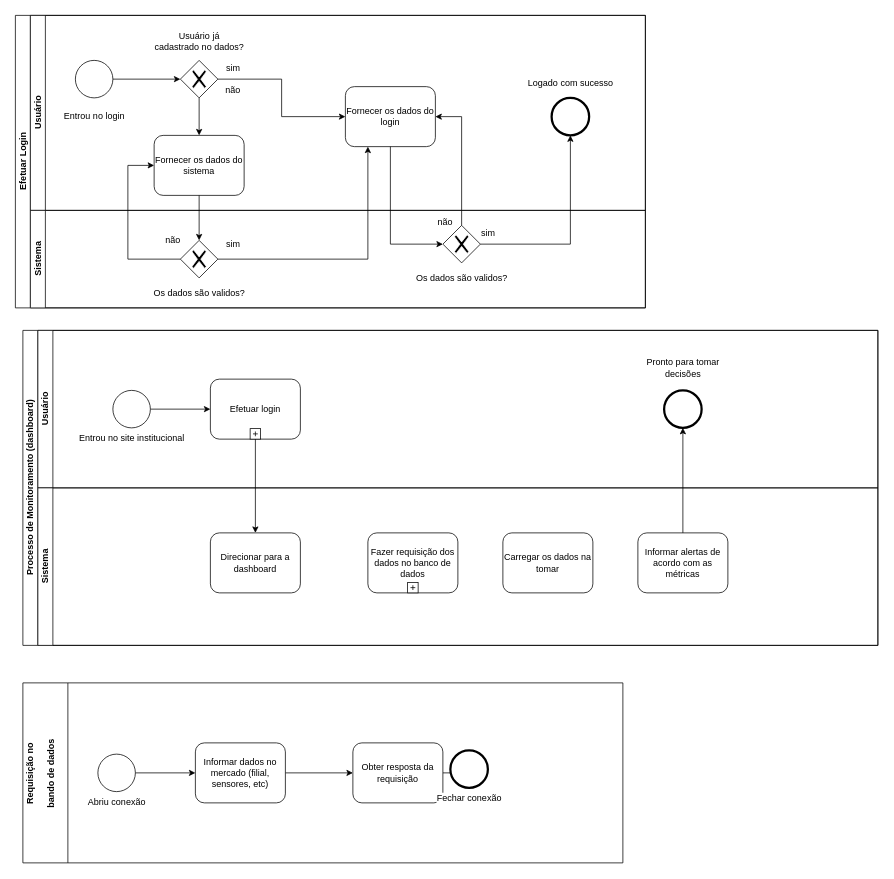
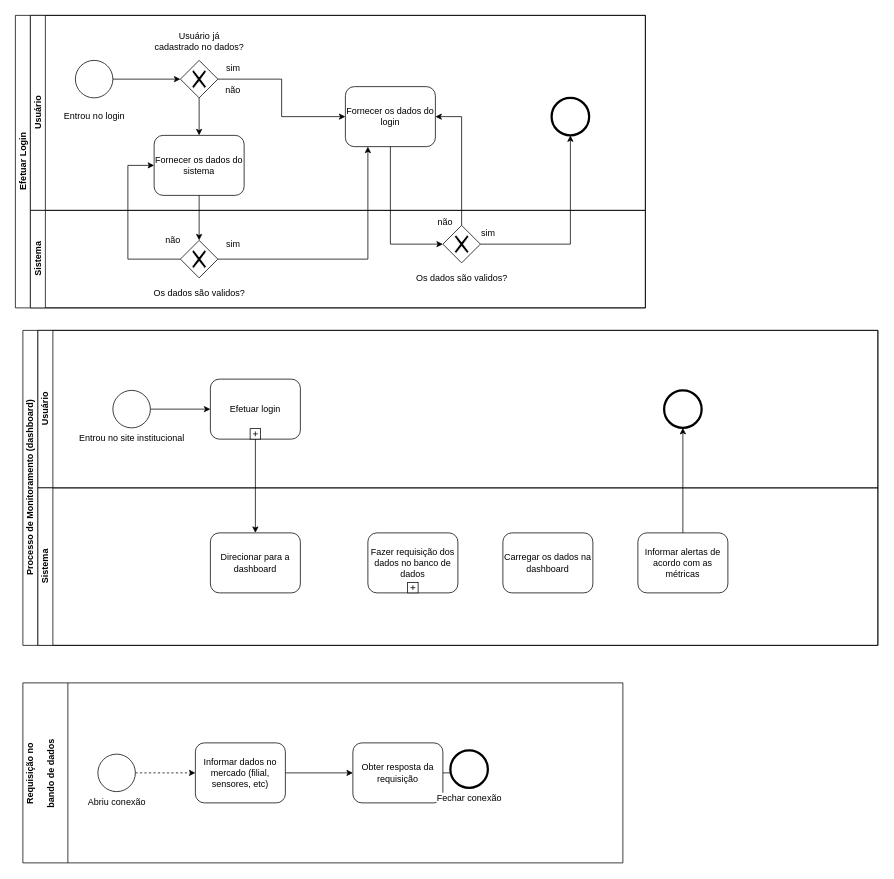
(570, 83) -> none
(683, 368) -> none
(548, 563) -> (548, 563)
(162, 773) -> (162, 773)
